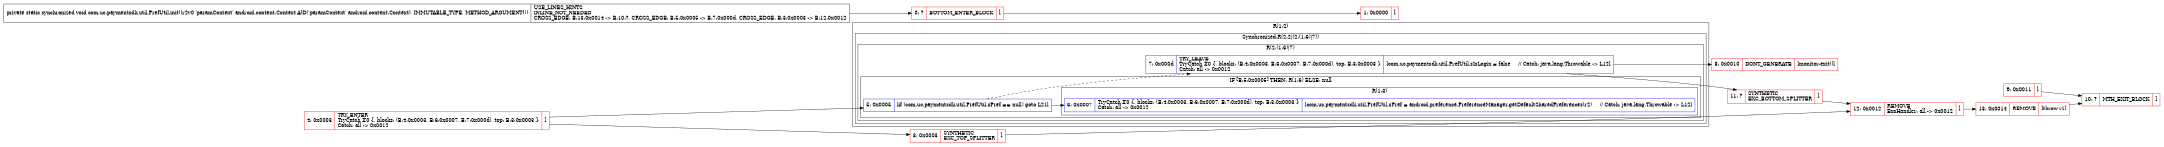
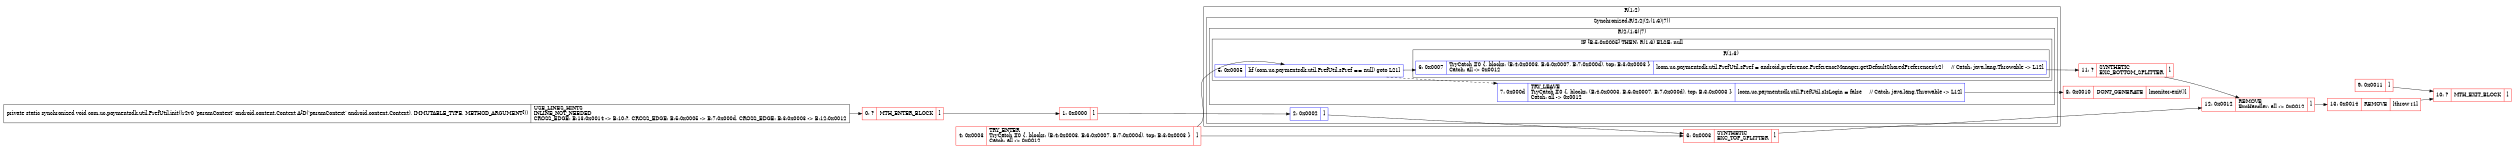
(961, 13) -> (906, 113)
(1650, 80) -> (2063, 70)
none -> (1309, 114)
